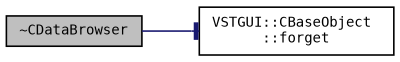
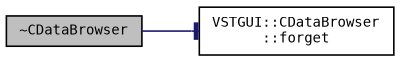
(297, 31) -> (297, 31)
